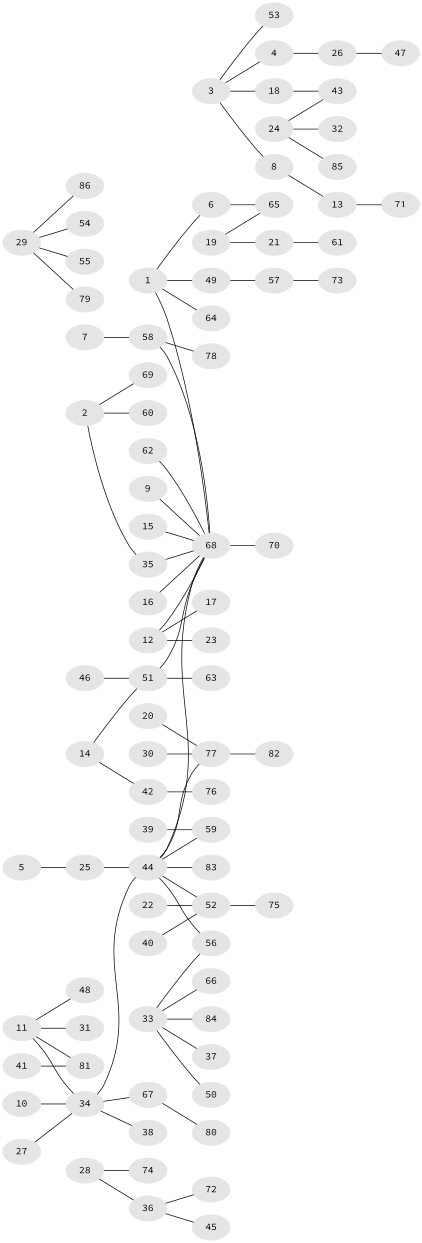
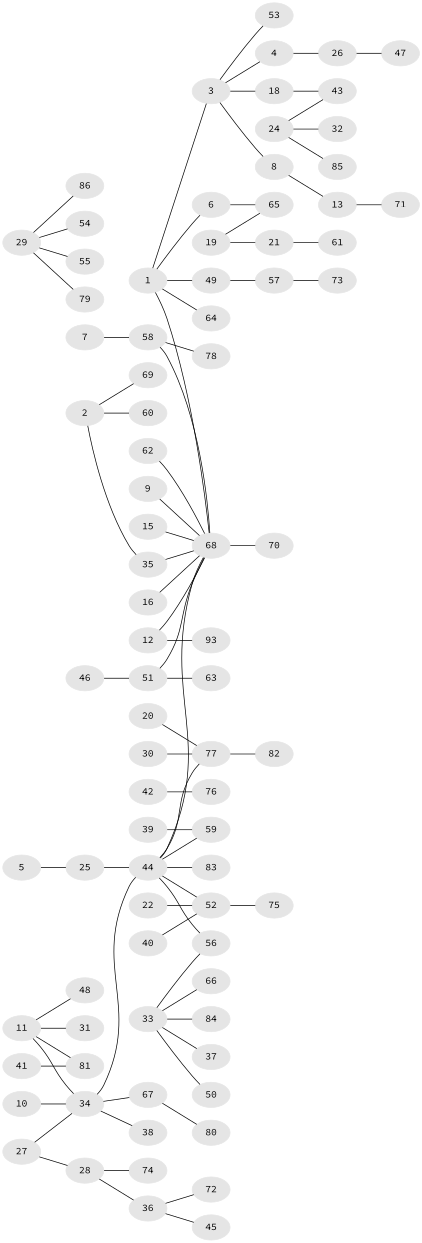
none -> (180, 186)
(211, 602) -> none
(211, 640) -> (211, 640)
(85, 754) -> none
none -> (53, 1161)
